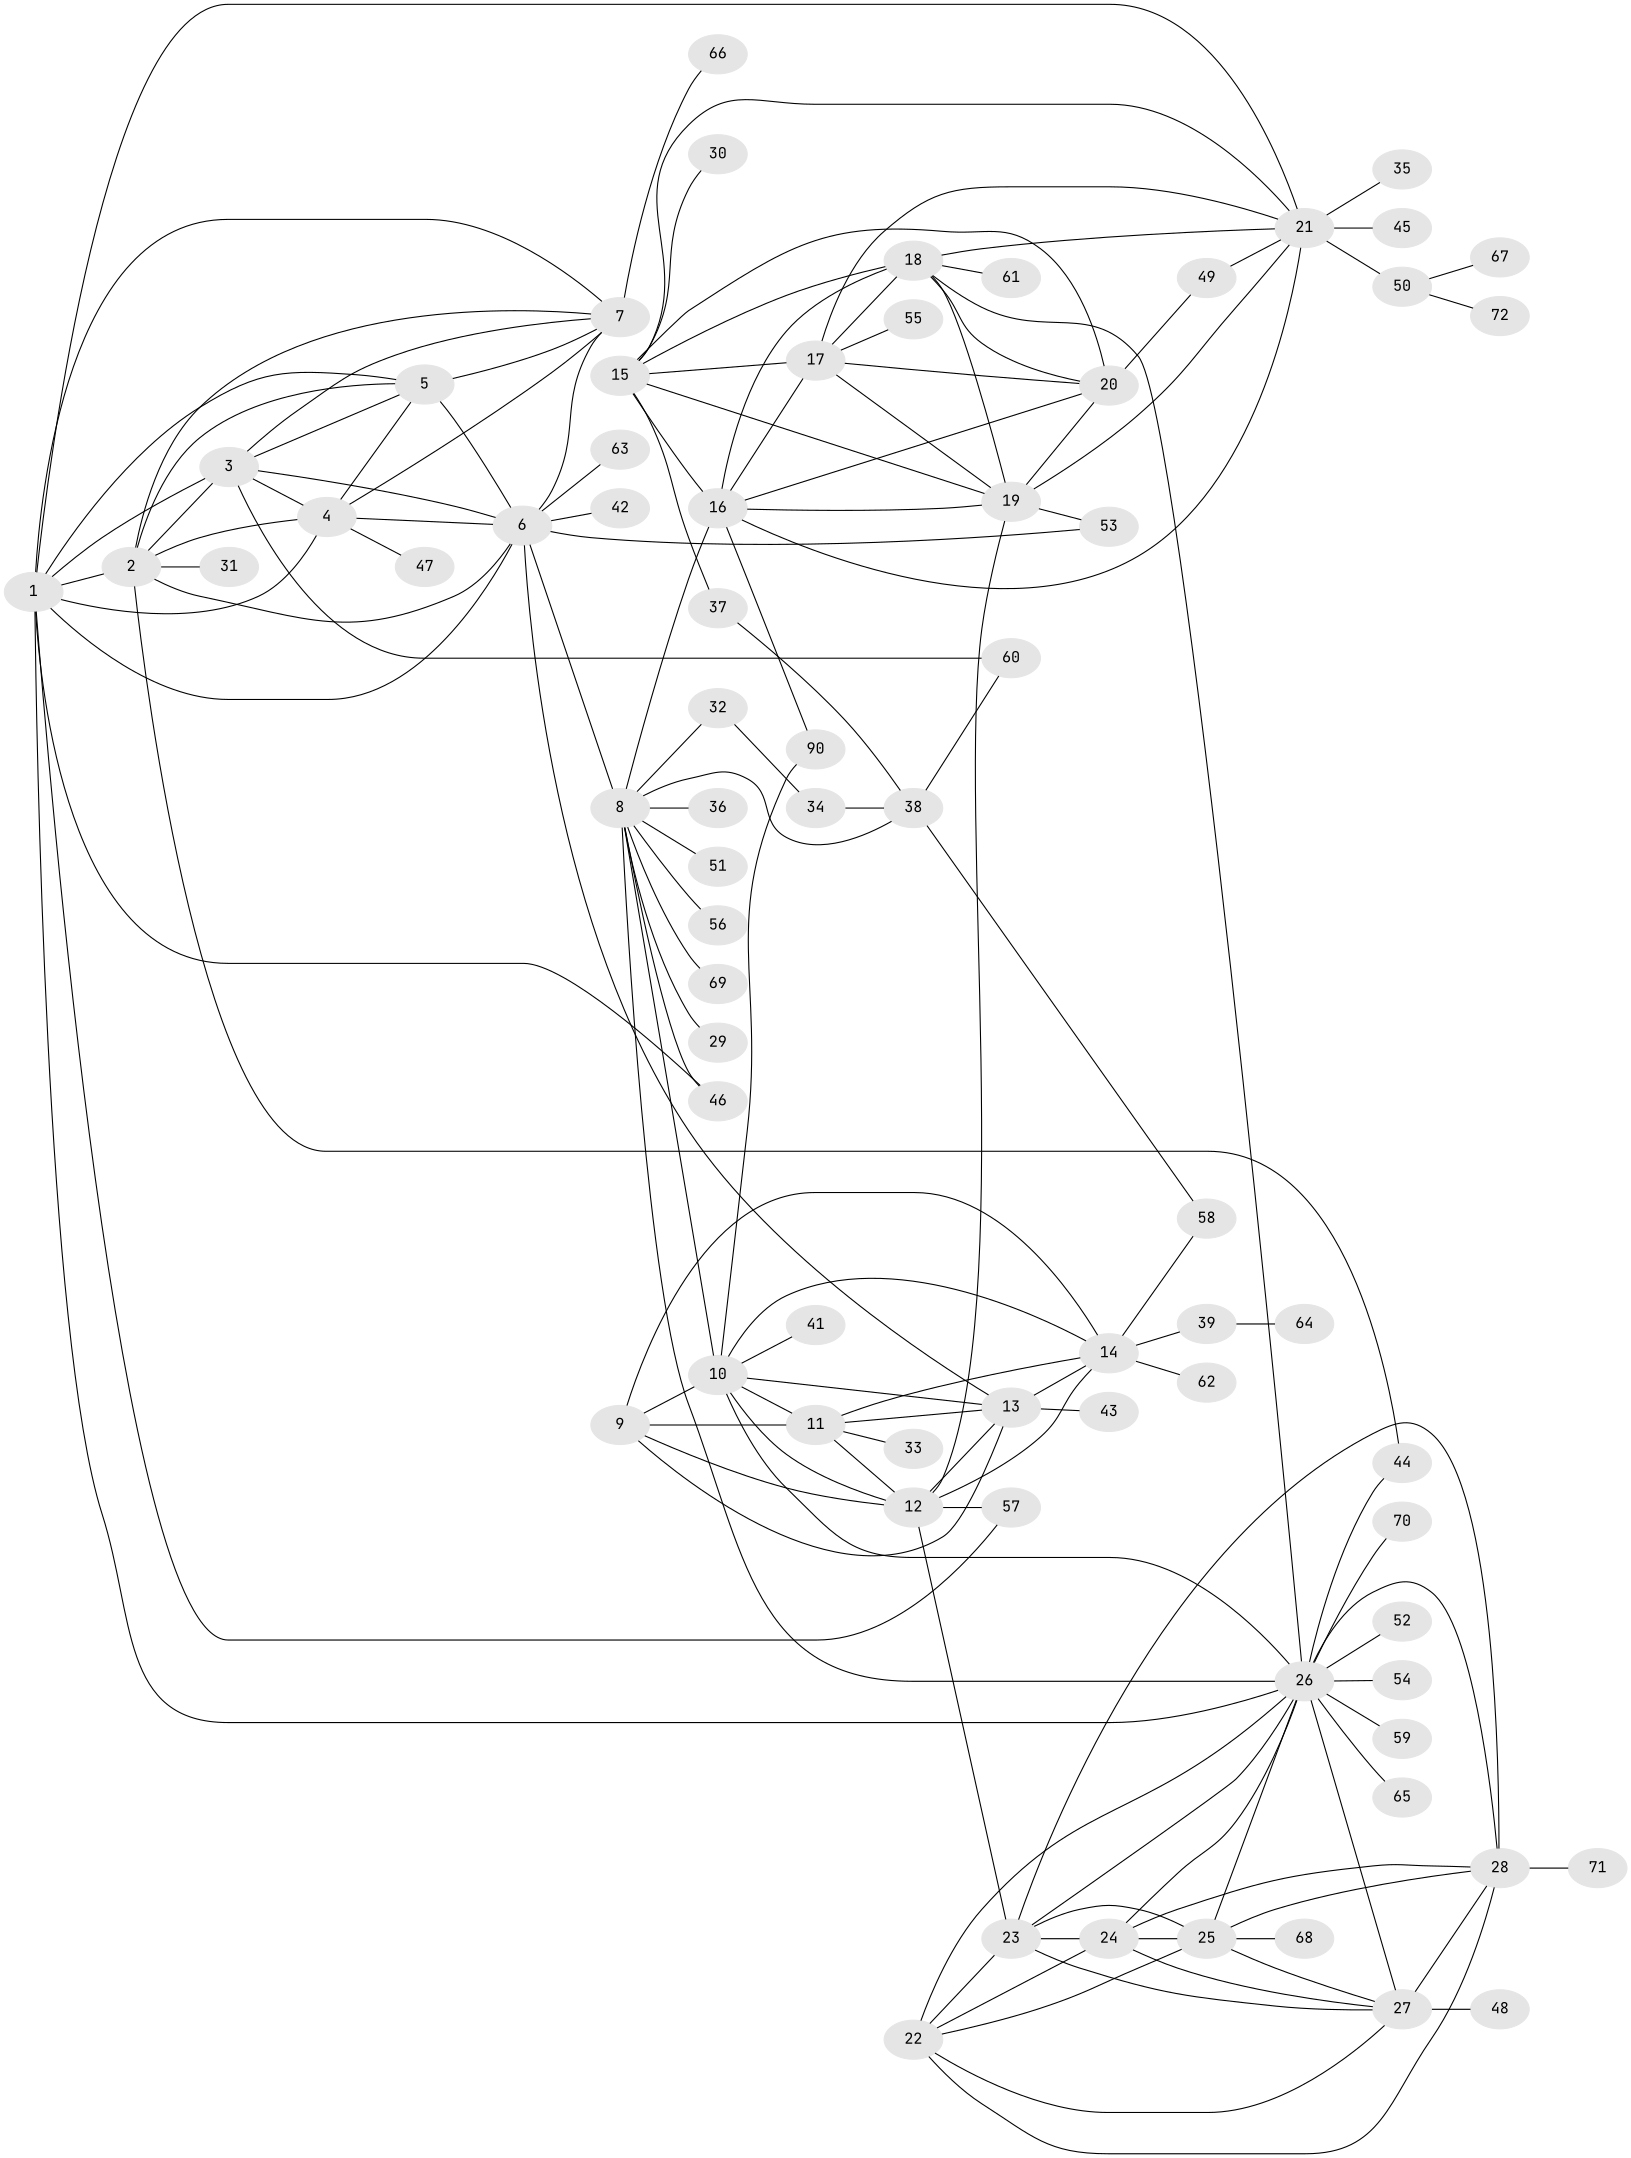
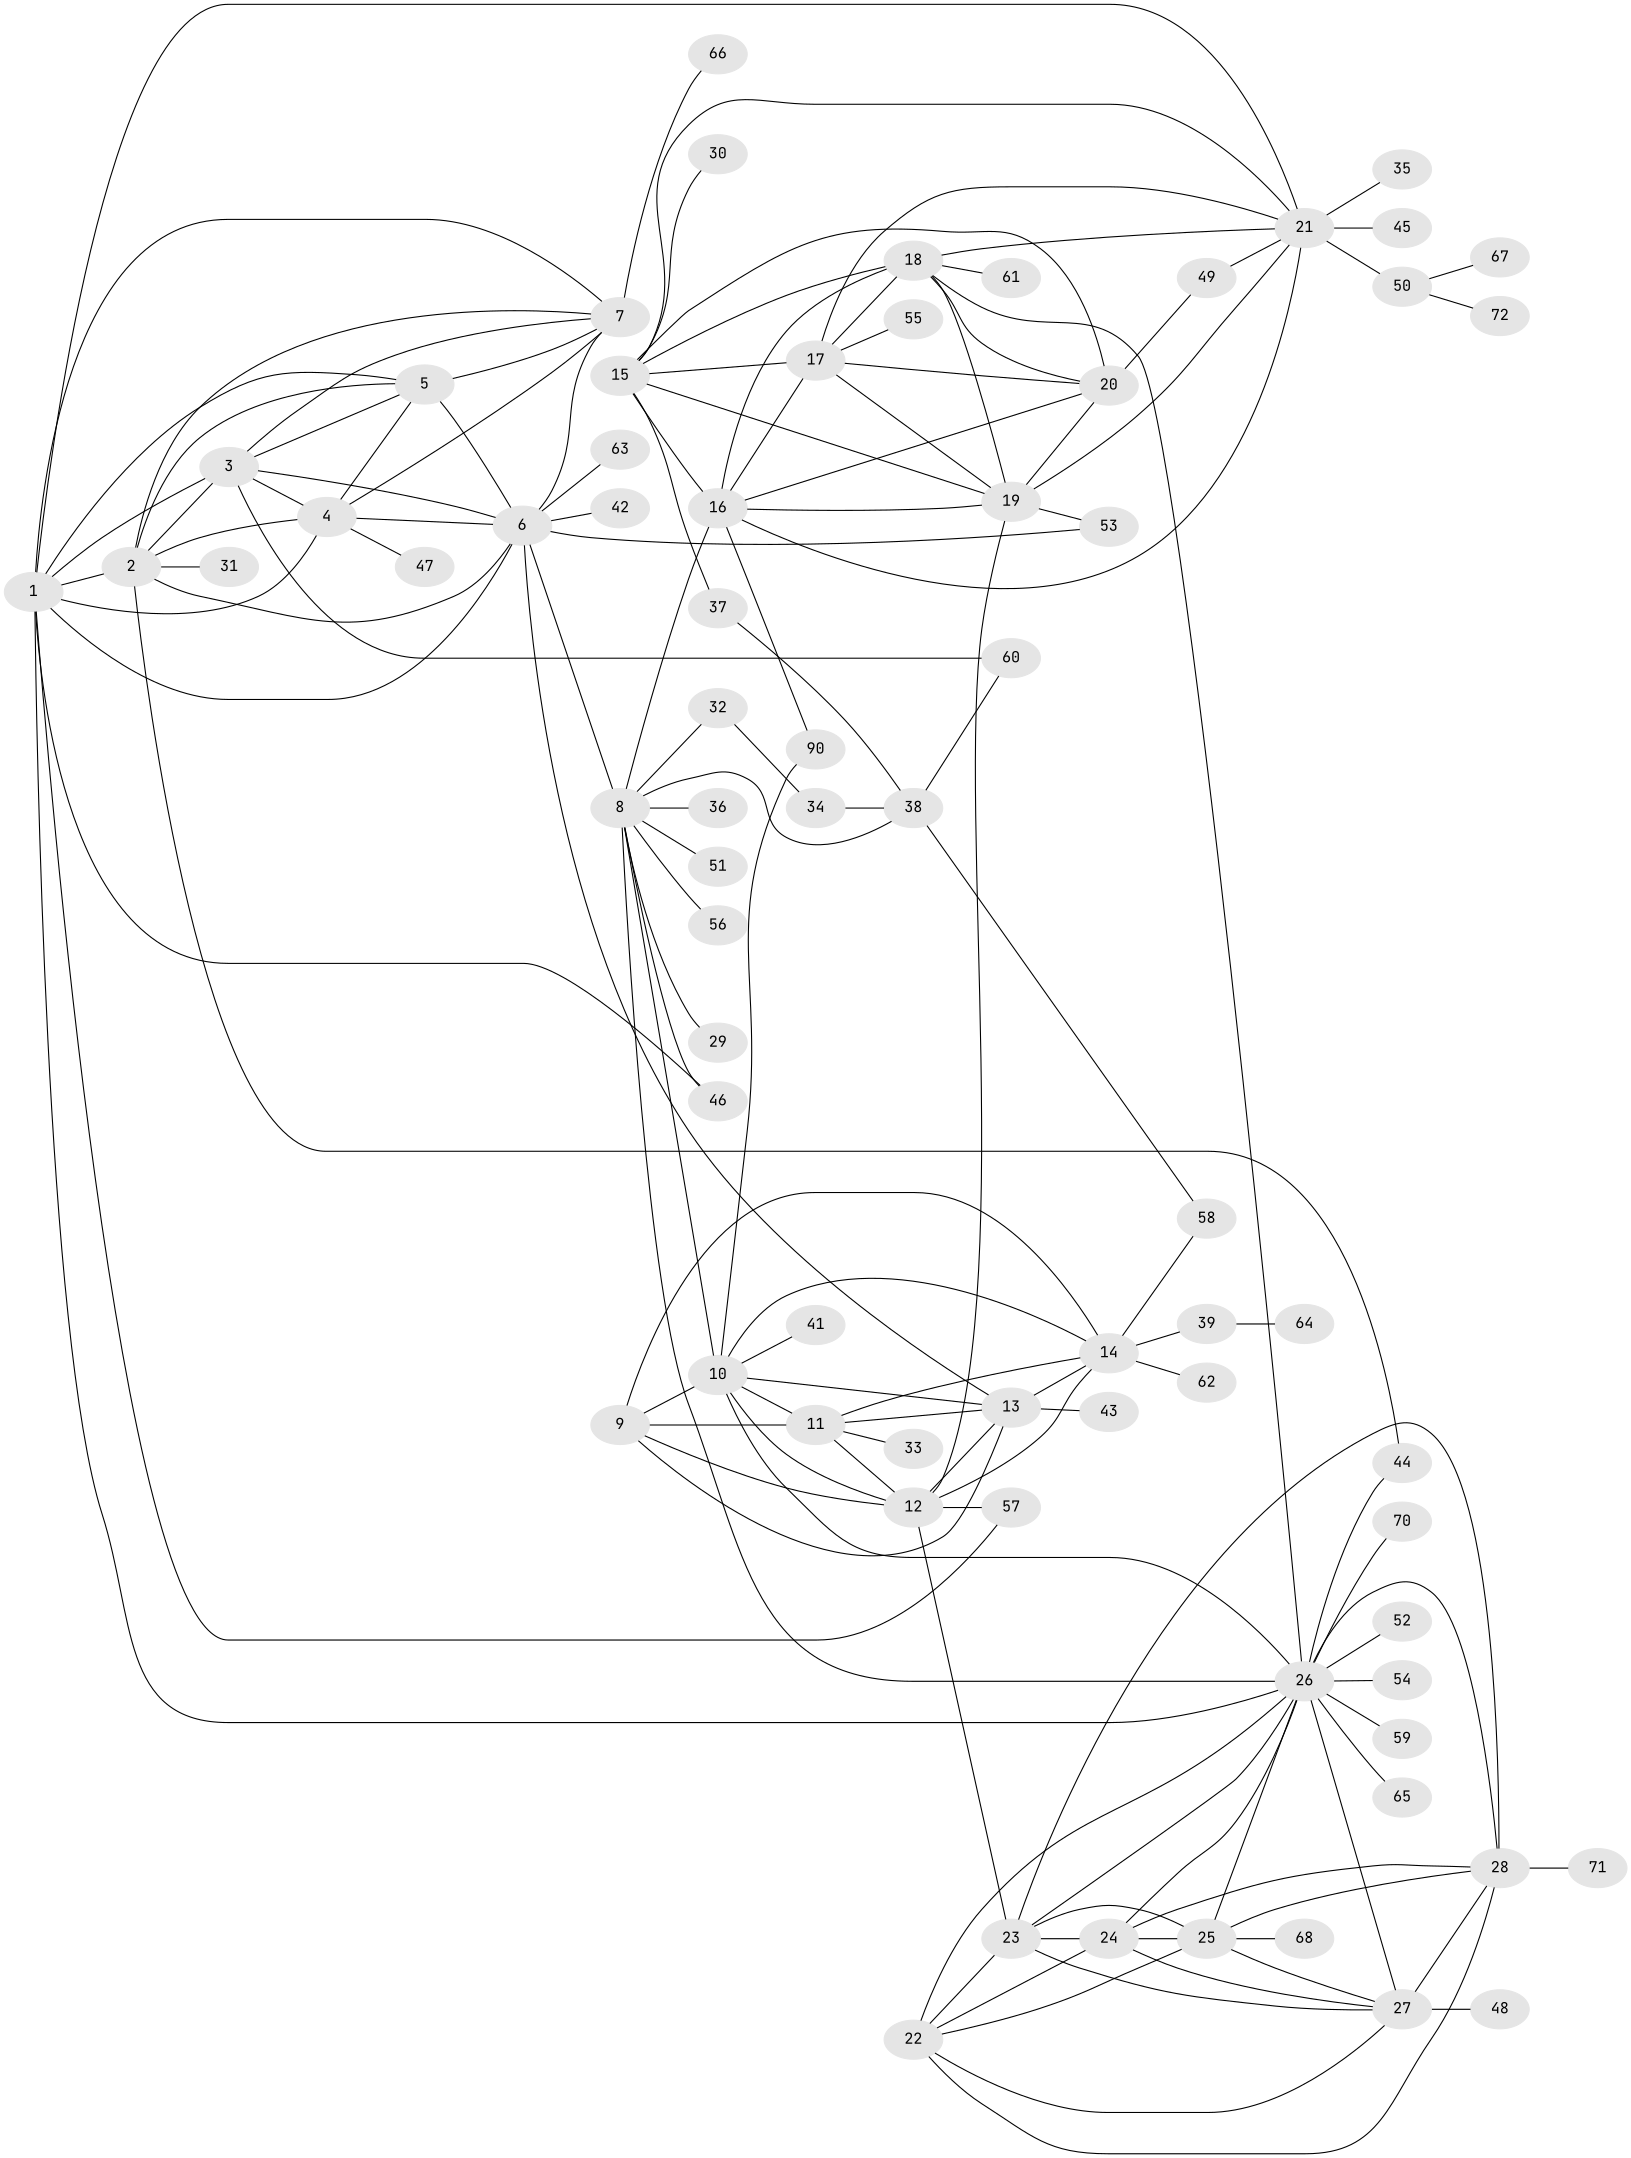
(718, 984) -> none
